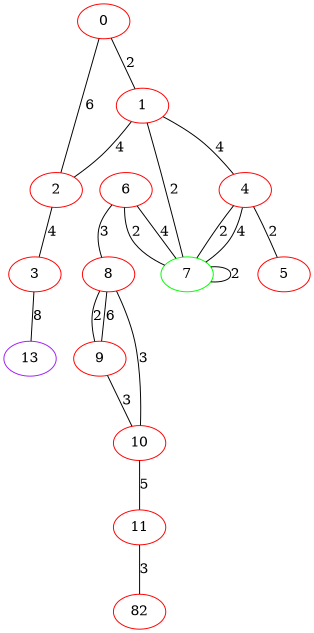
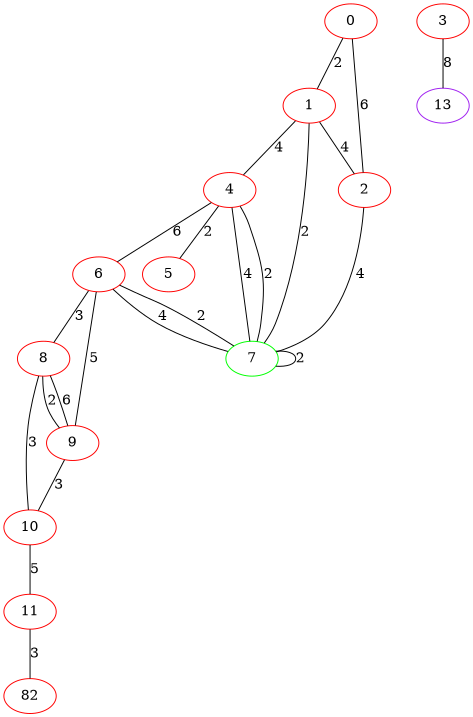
(46, 232) -> (343, 295)
none -> (164, 232)
none -> (86, 359)
